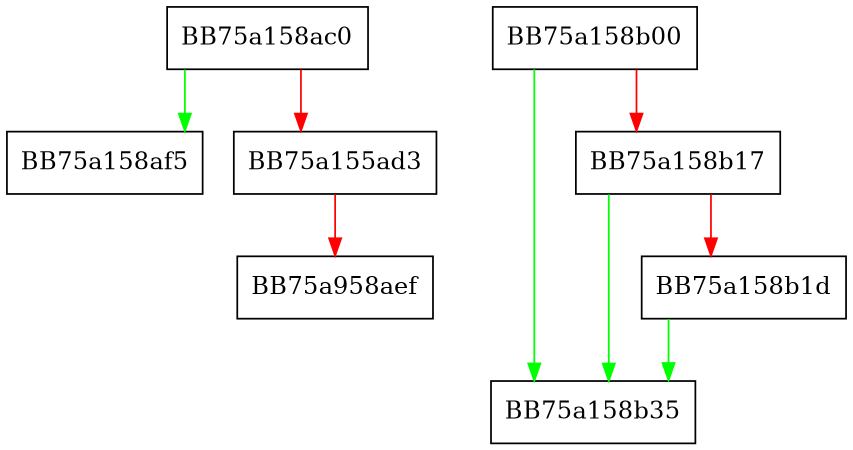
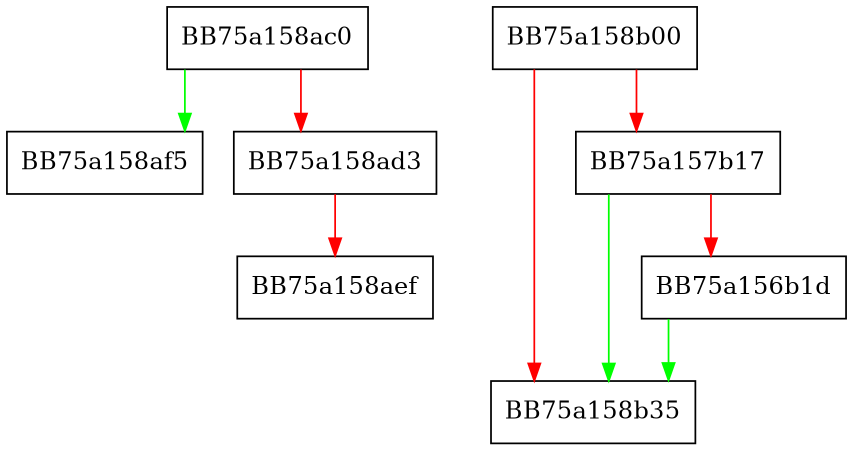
(335, 163) -> (335, 163)
(678, 163) -> (678, 163)
(534, 216) -> (534, 216)
(335, 288) -> (335, 288)
(744, 288) -> (744, 288)
